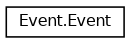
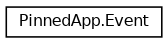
(65, 22) -> (84, 22)
